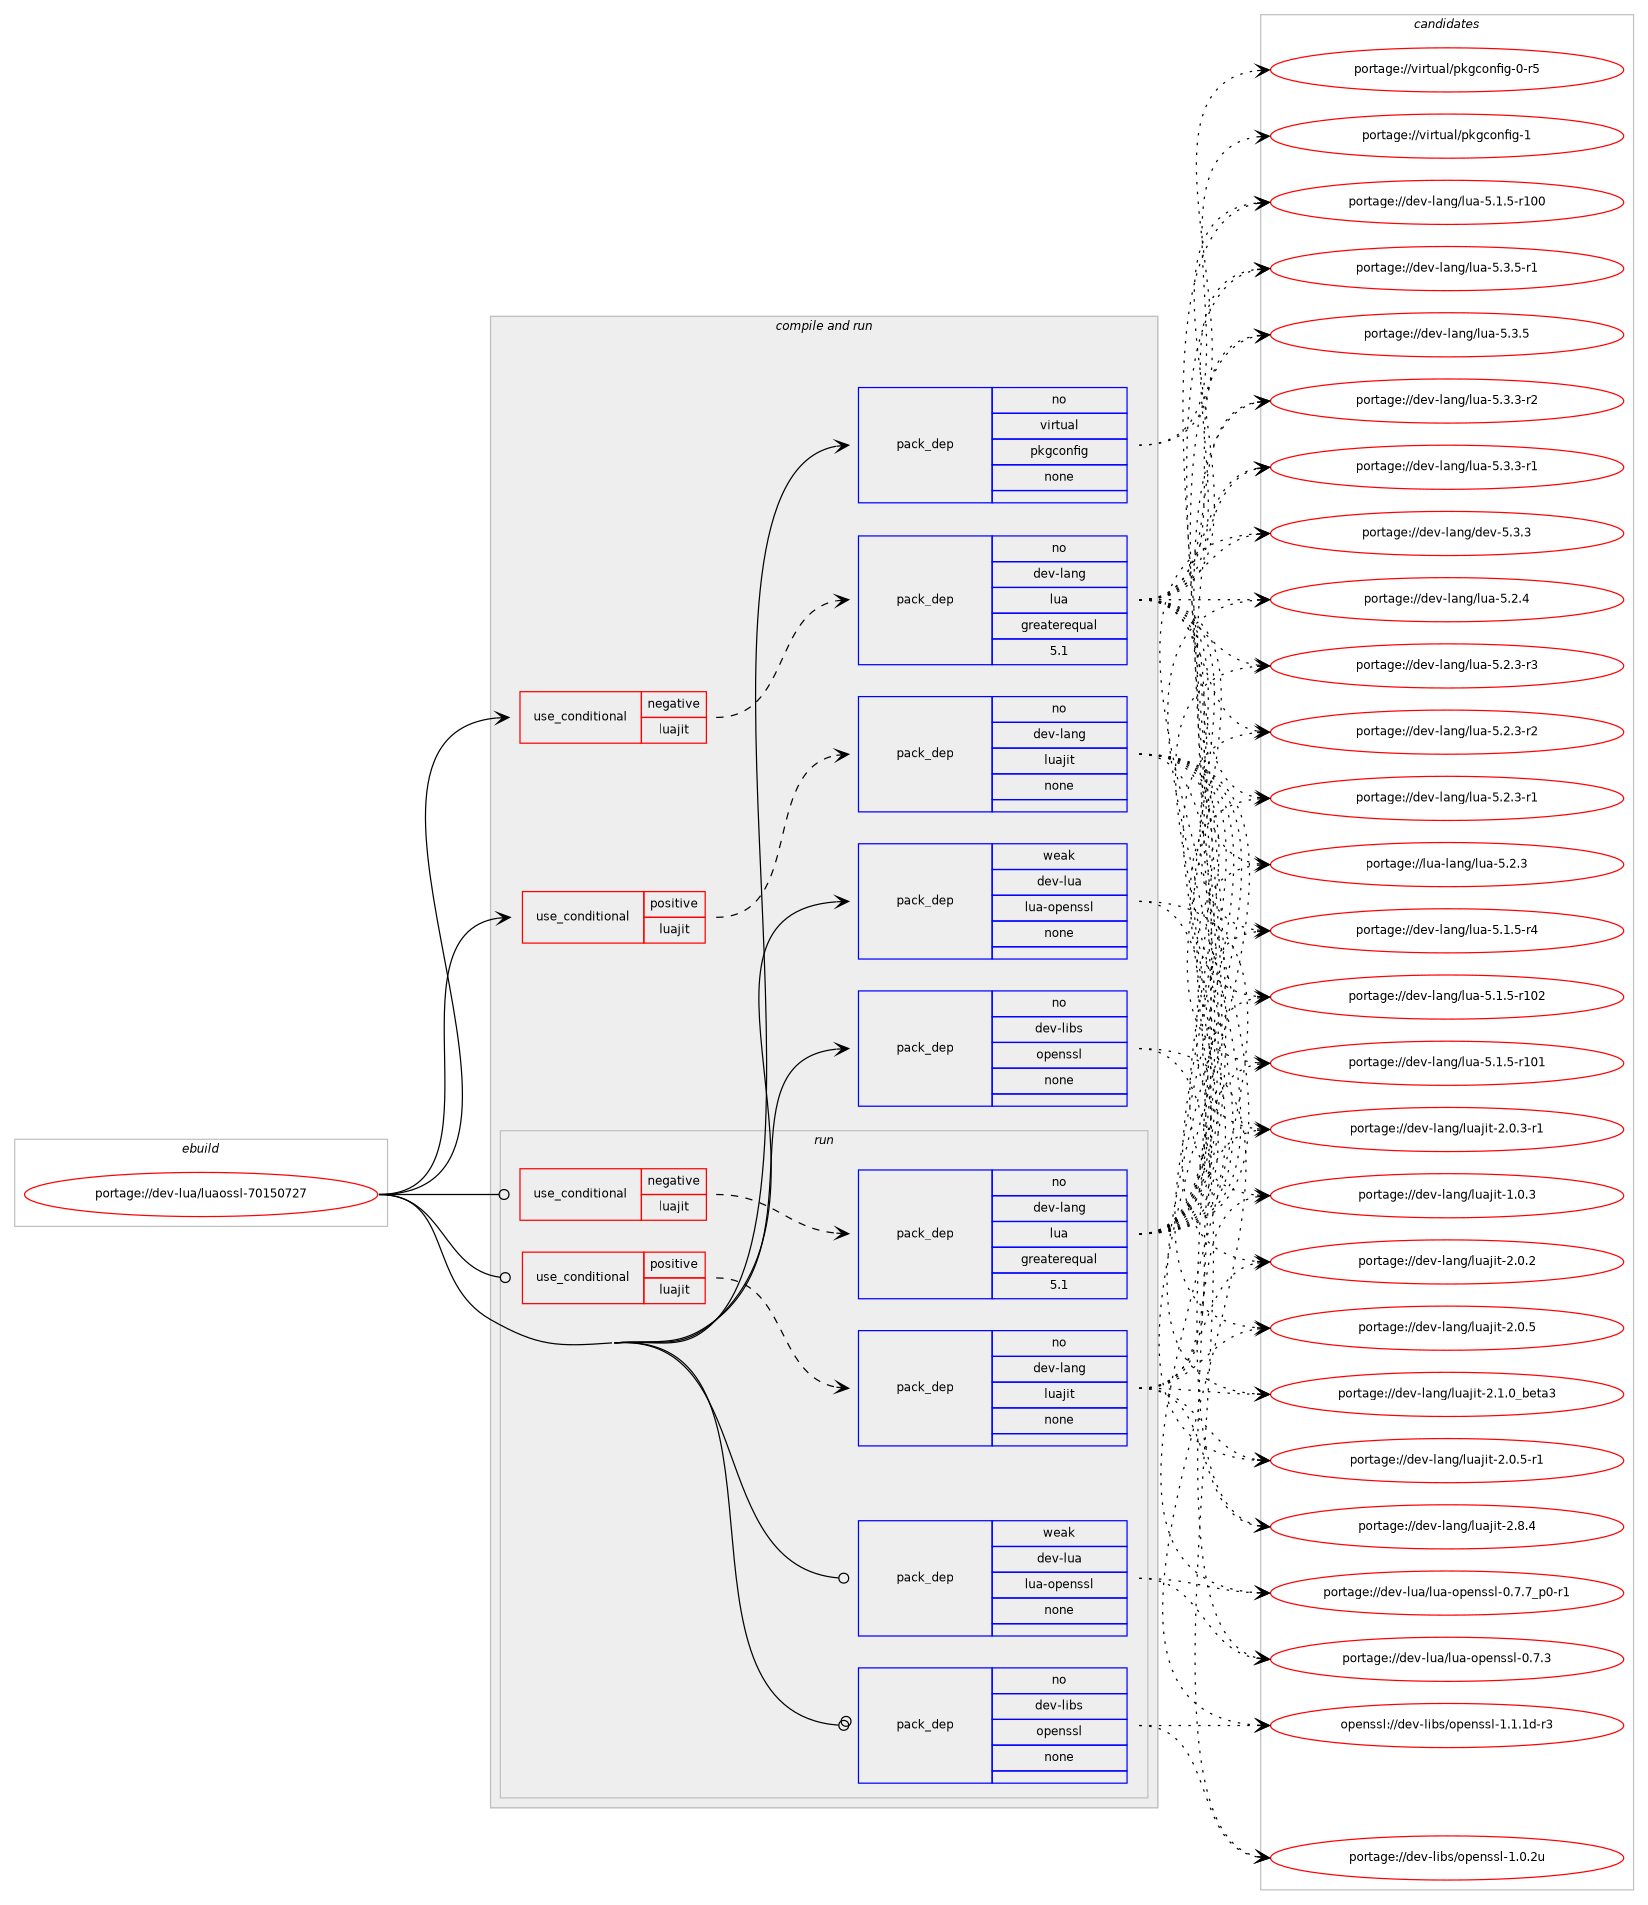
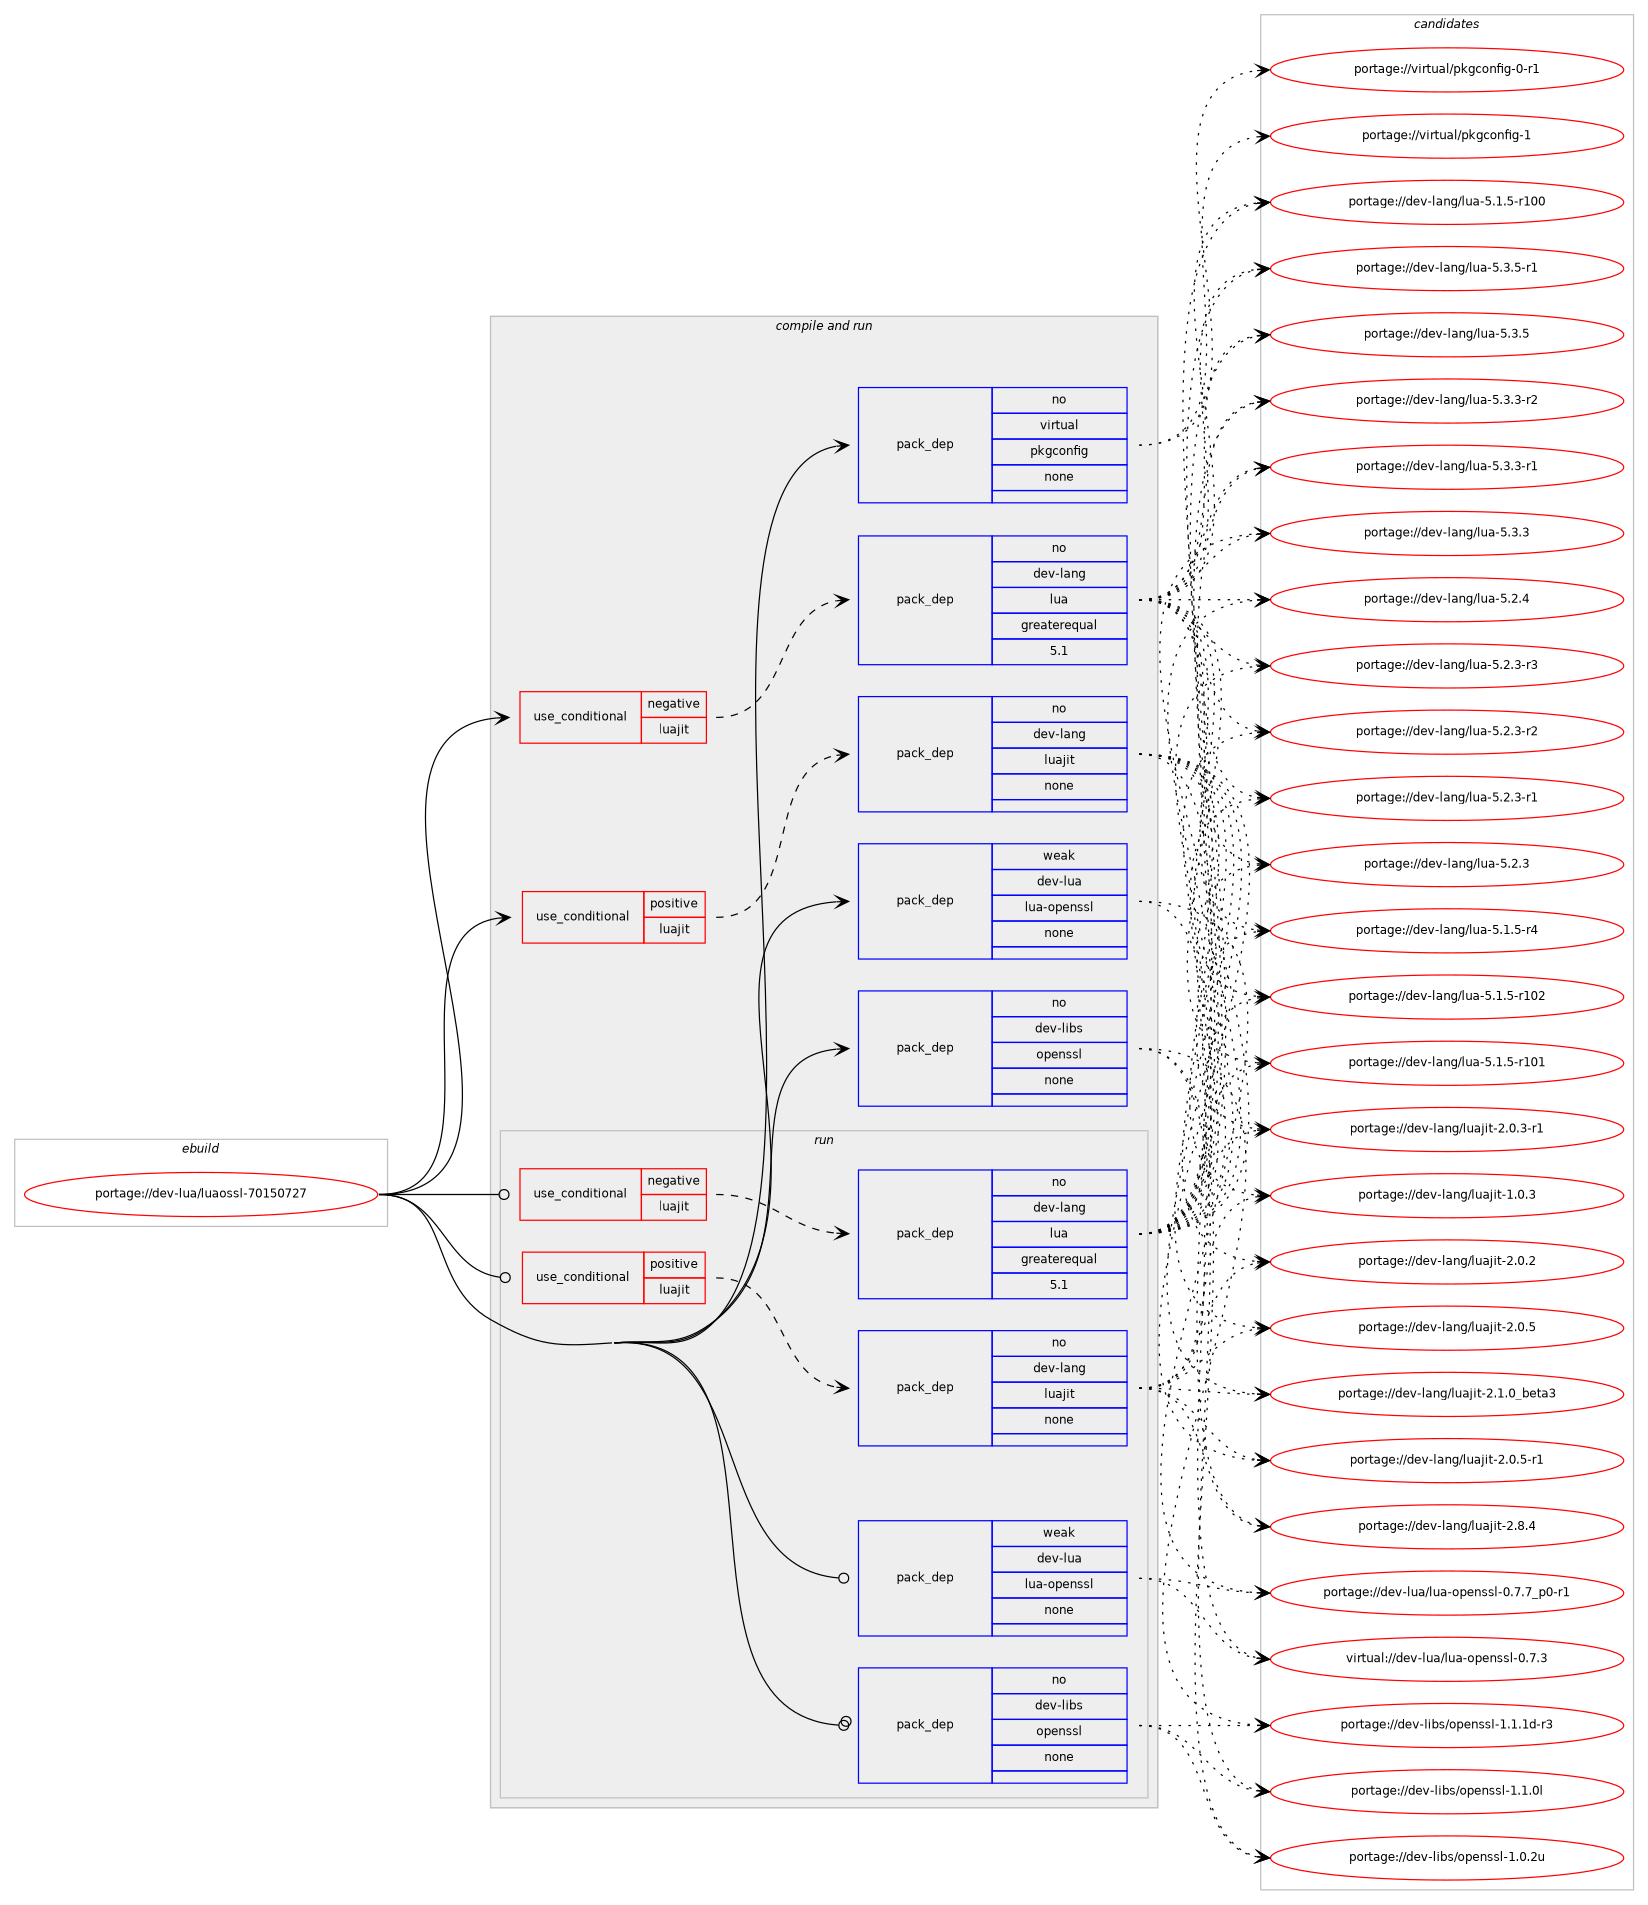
(1447, 70) -> (1447, 70)
(1447, 533) -> (1447, 533)
(1447, 865) -> (1447, 865)
(1447, 1659) -> (1447, 1659)
(1447, 1726) -> (1447, 1726)
none -> (1447, 1792)
